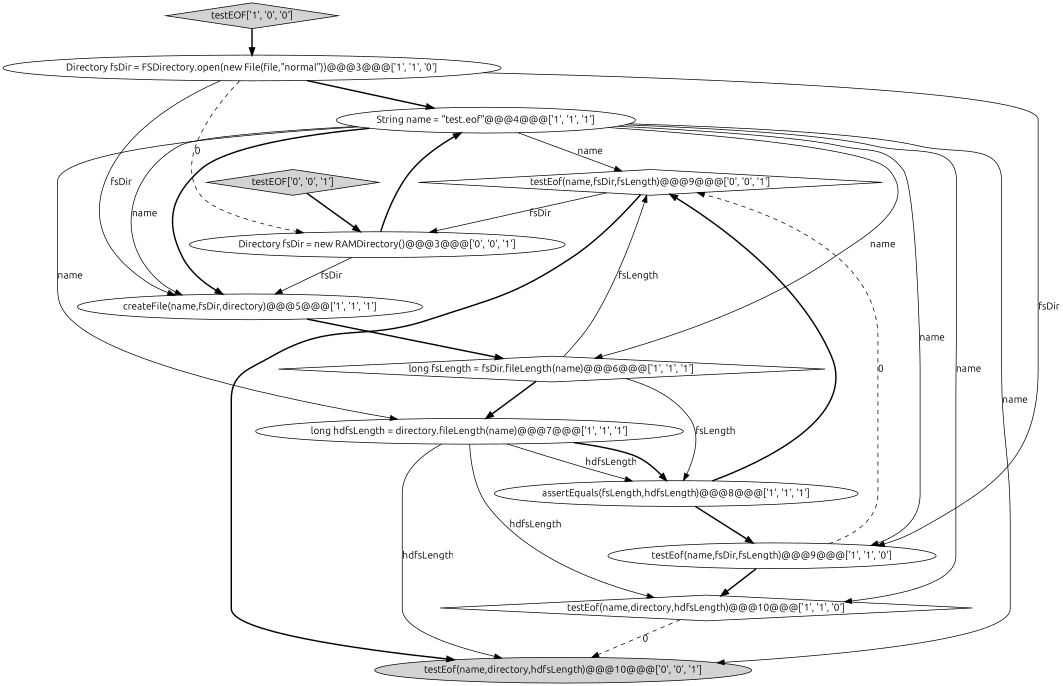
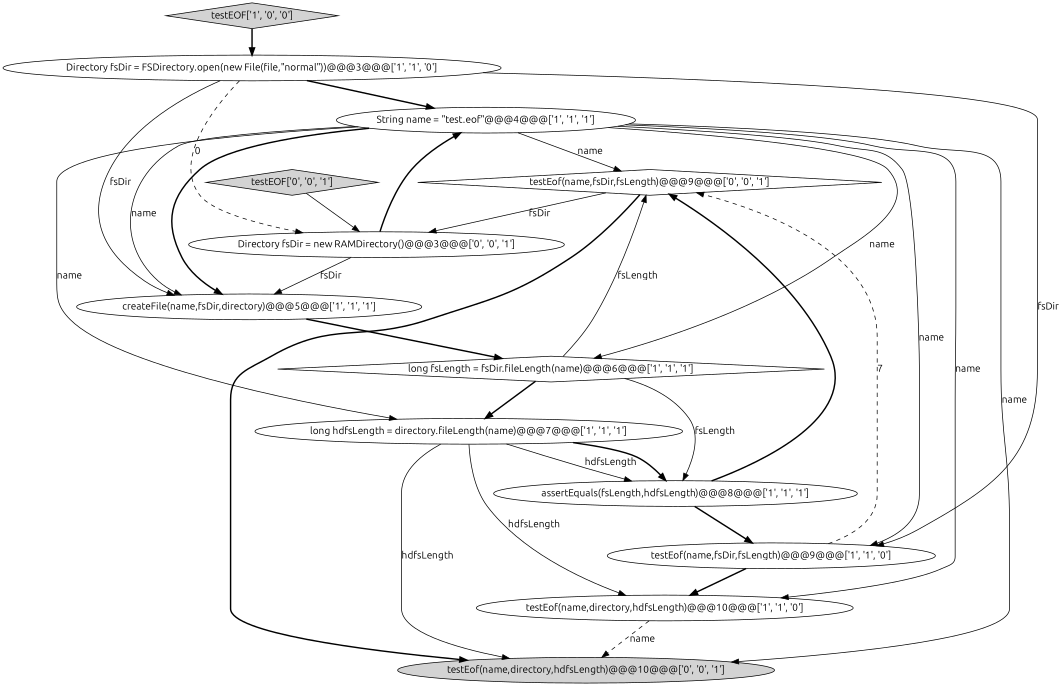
(331, 210) -> (330, 210)
(881, 369) -> (880, 369)
(706, 608) -> (665, 608)
(646, 639) -> (643, 639)
